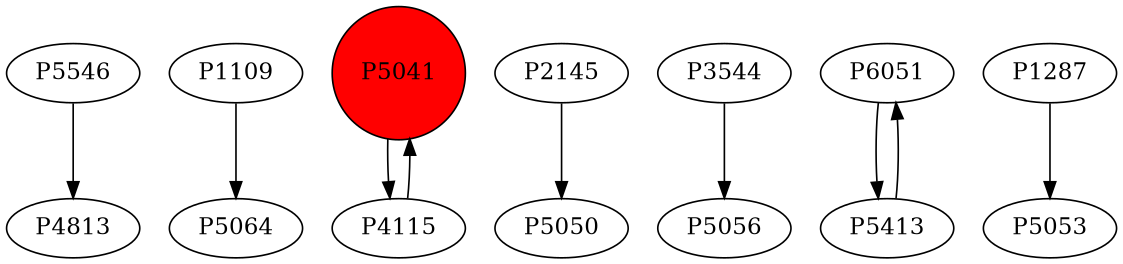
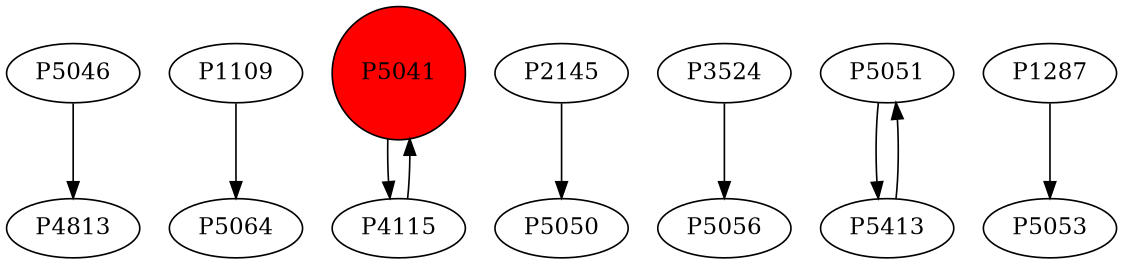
(73, 73) -> (73, 73)
(724, 73) -> (724, 73)
(887, 73) -> (887, 73)
